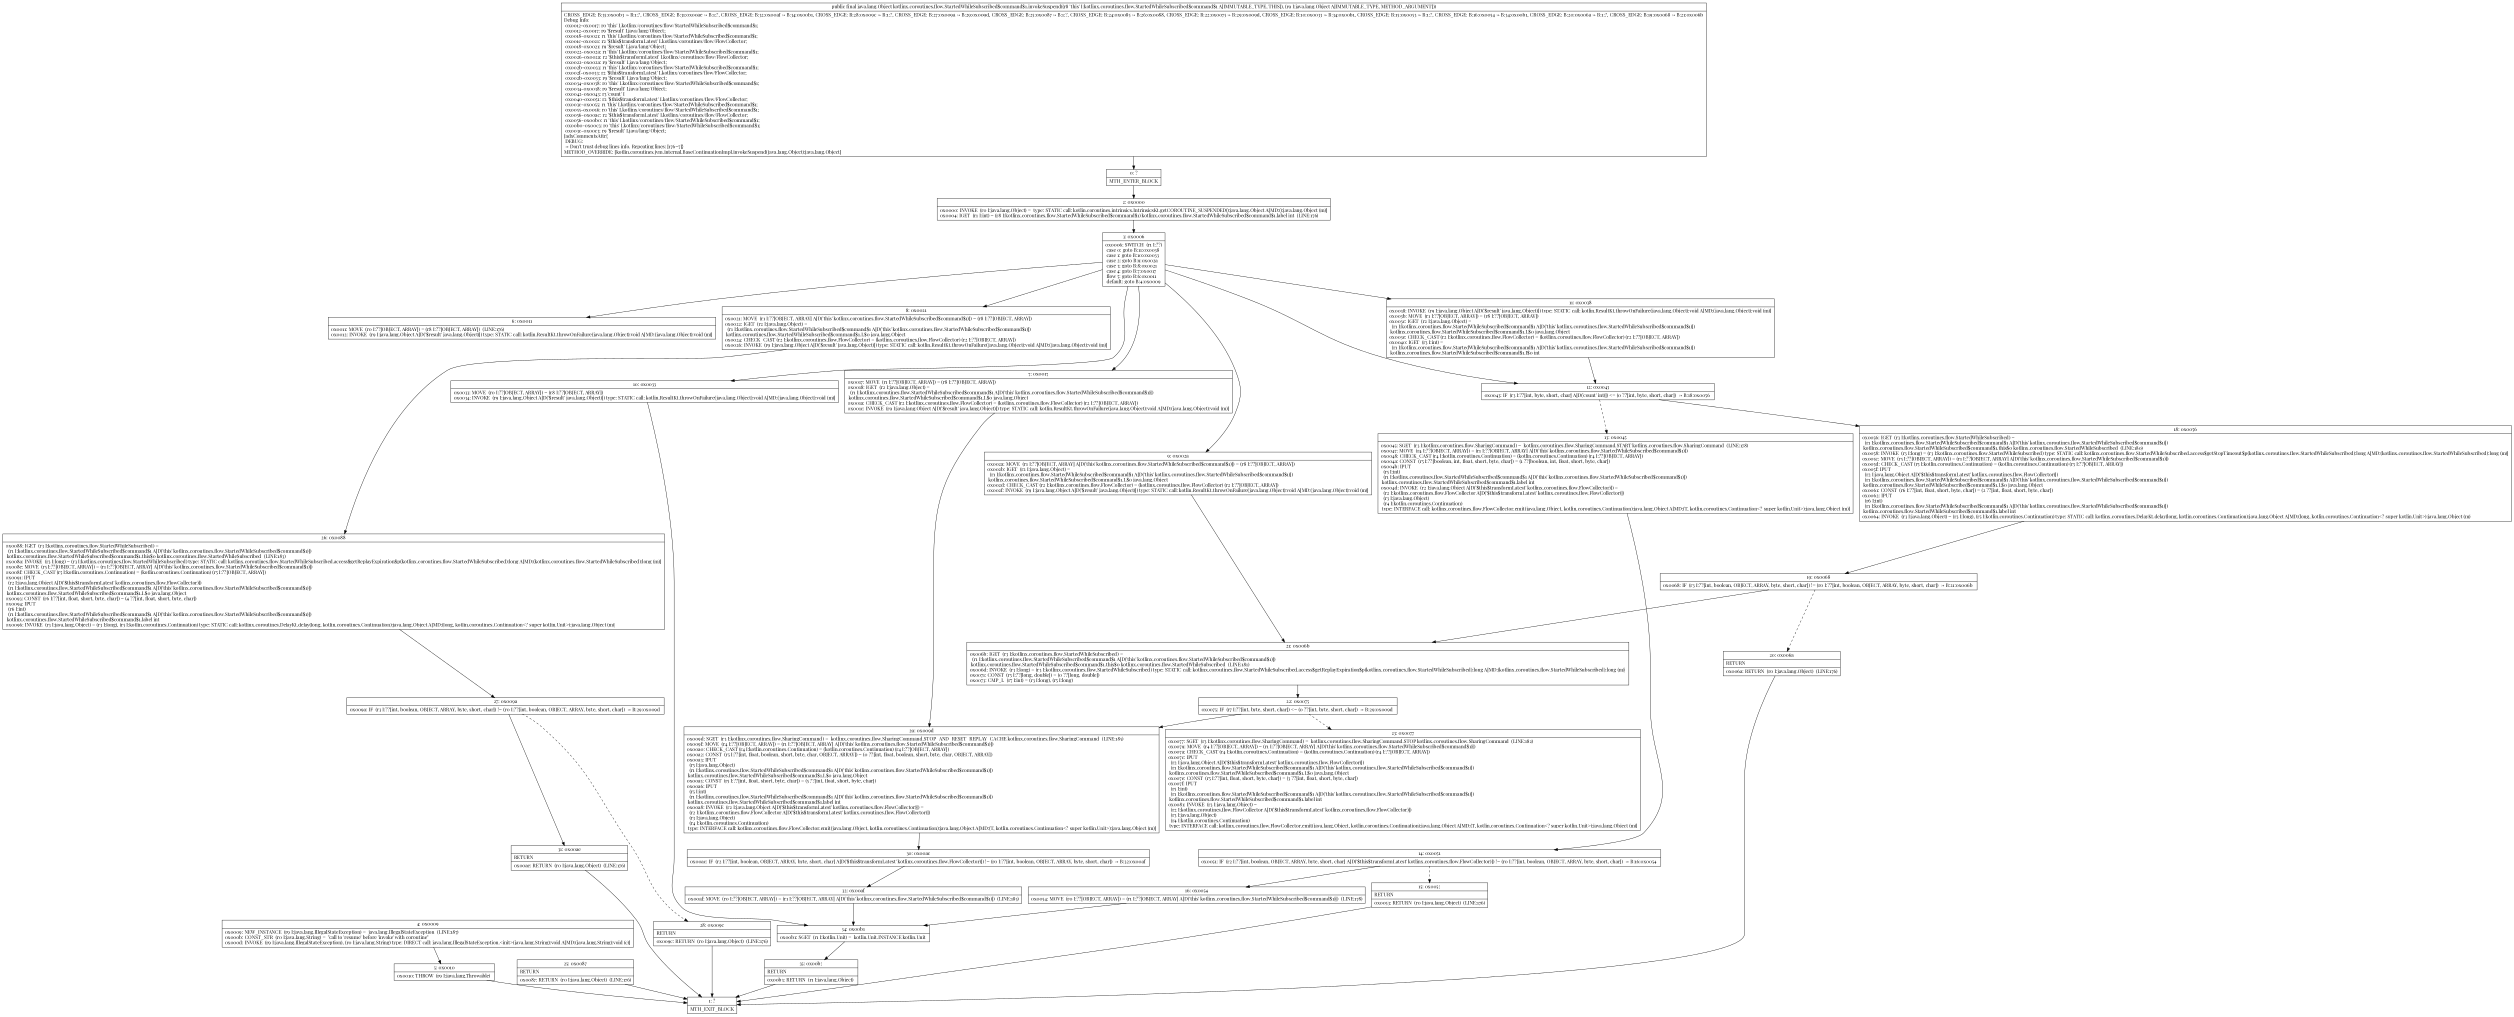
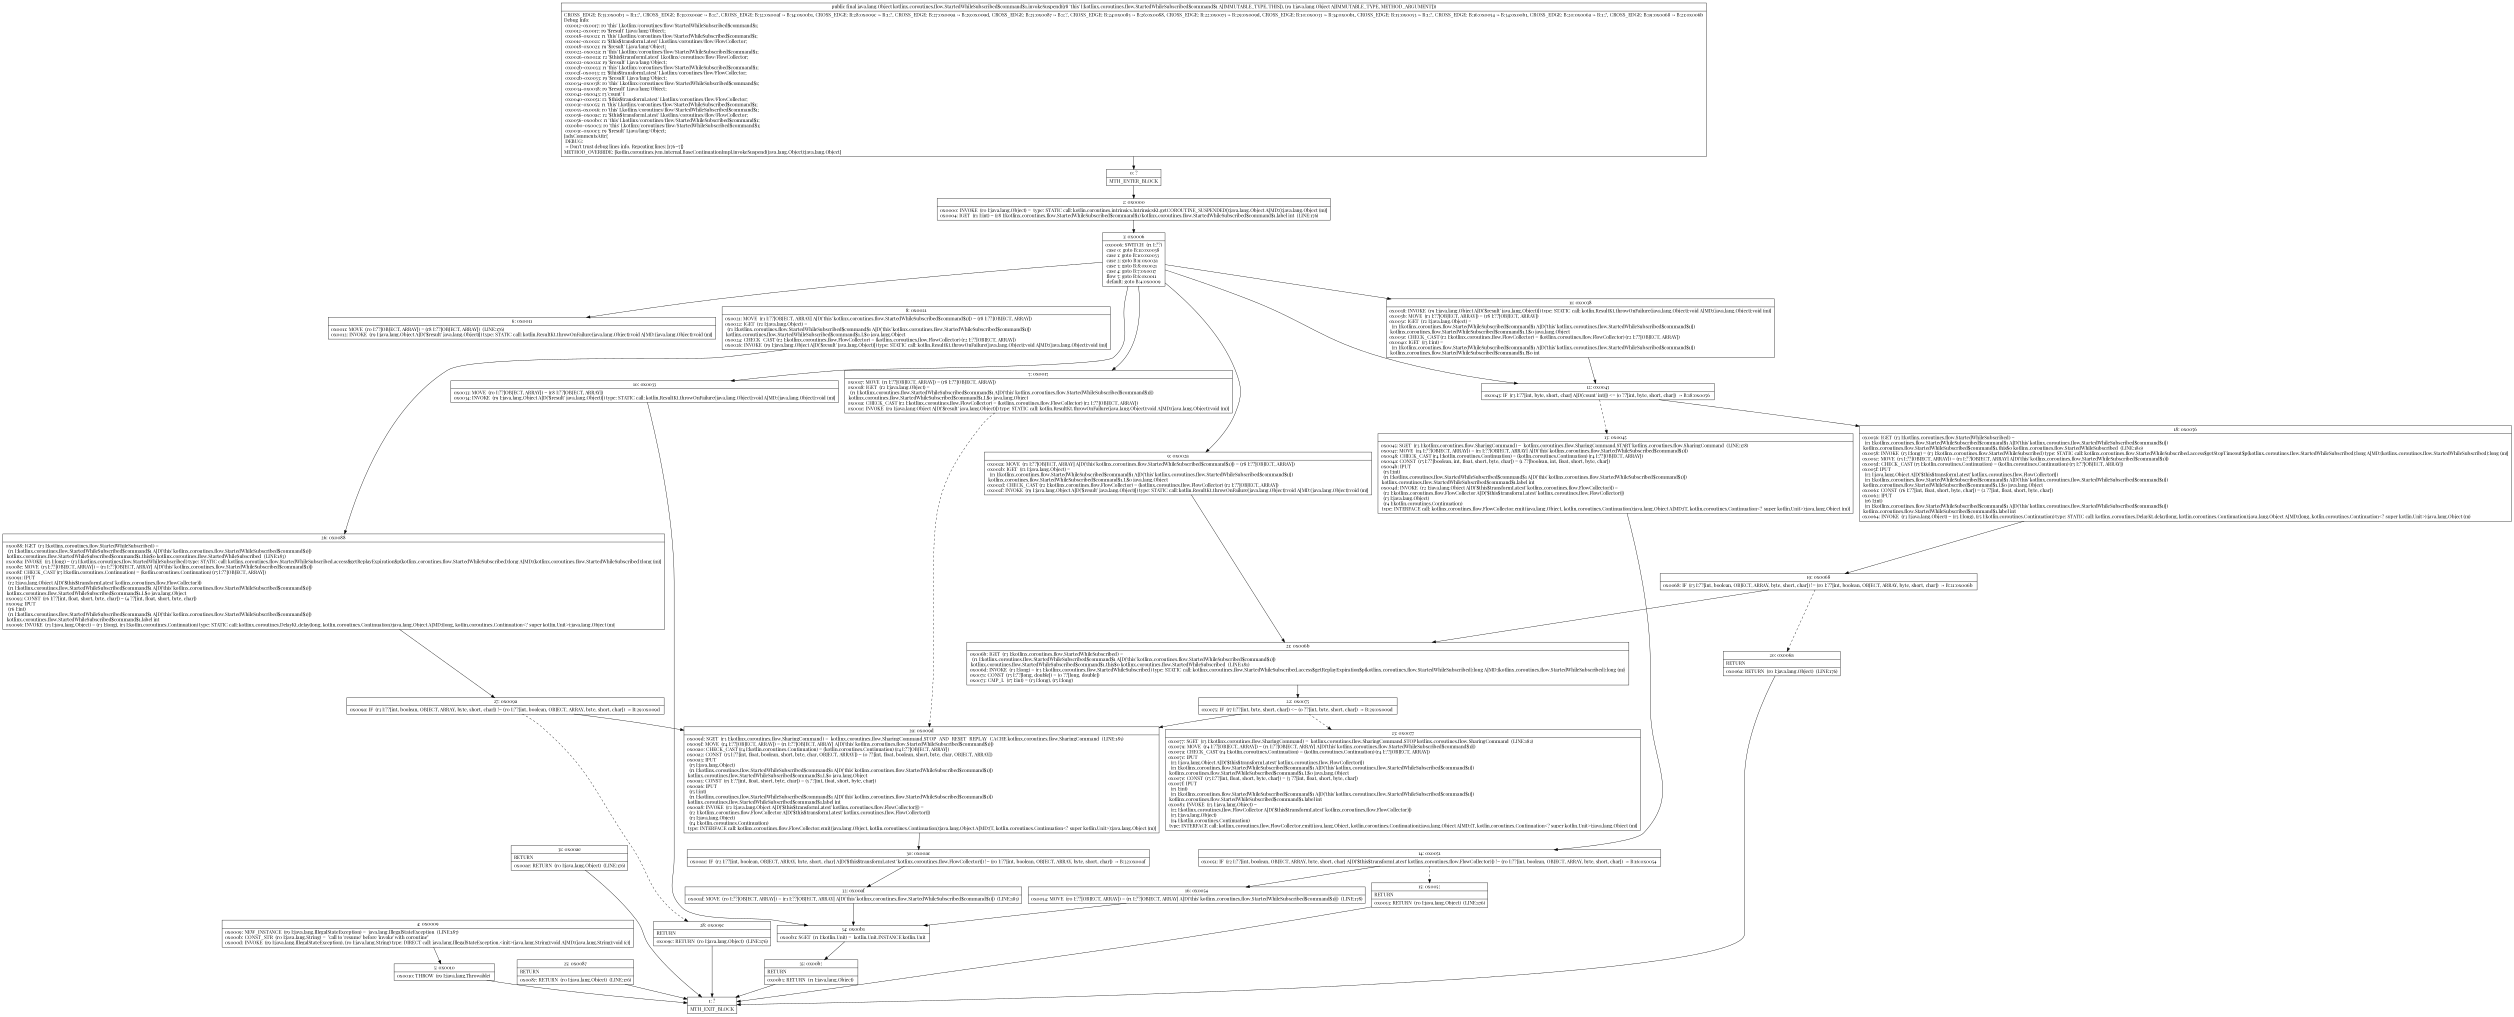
(1045, 288) -> none
(934, 559) -> (934, 559)
(536, 778) -> (627, 721)
